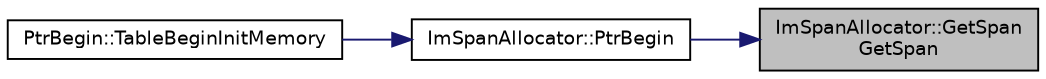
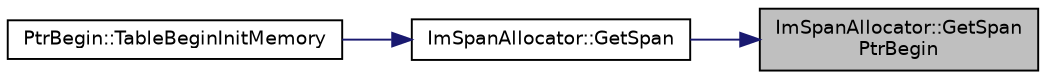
(551, 40) -> (551, 40)
(899, 40) -> (899, 40)
